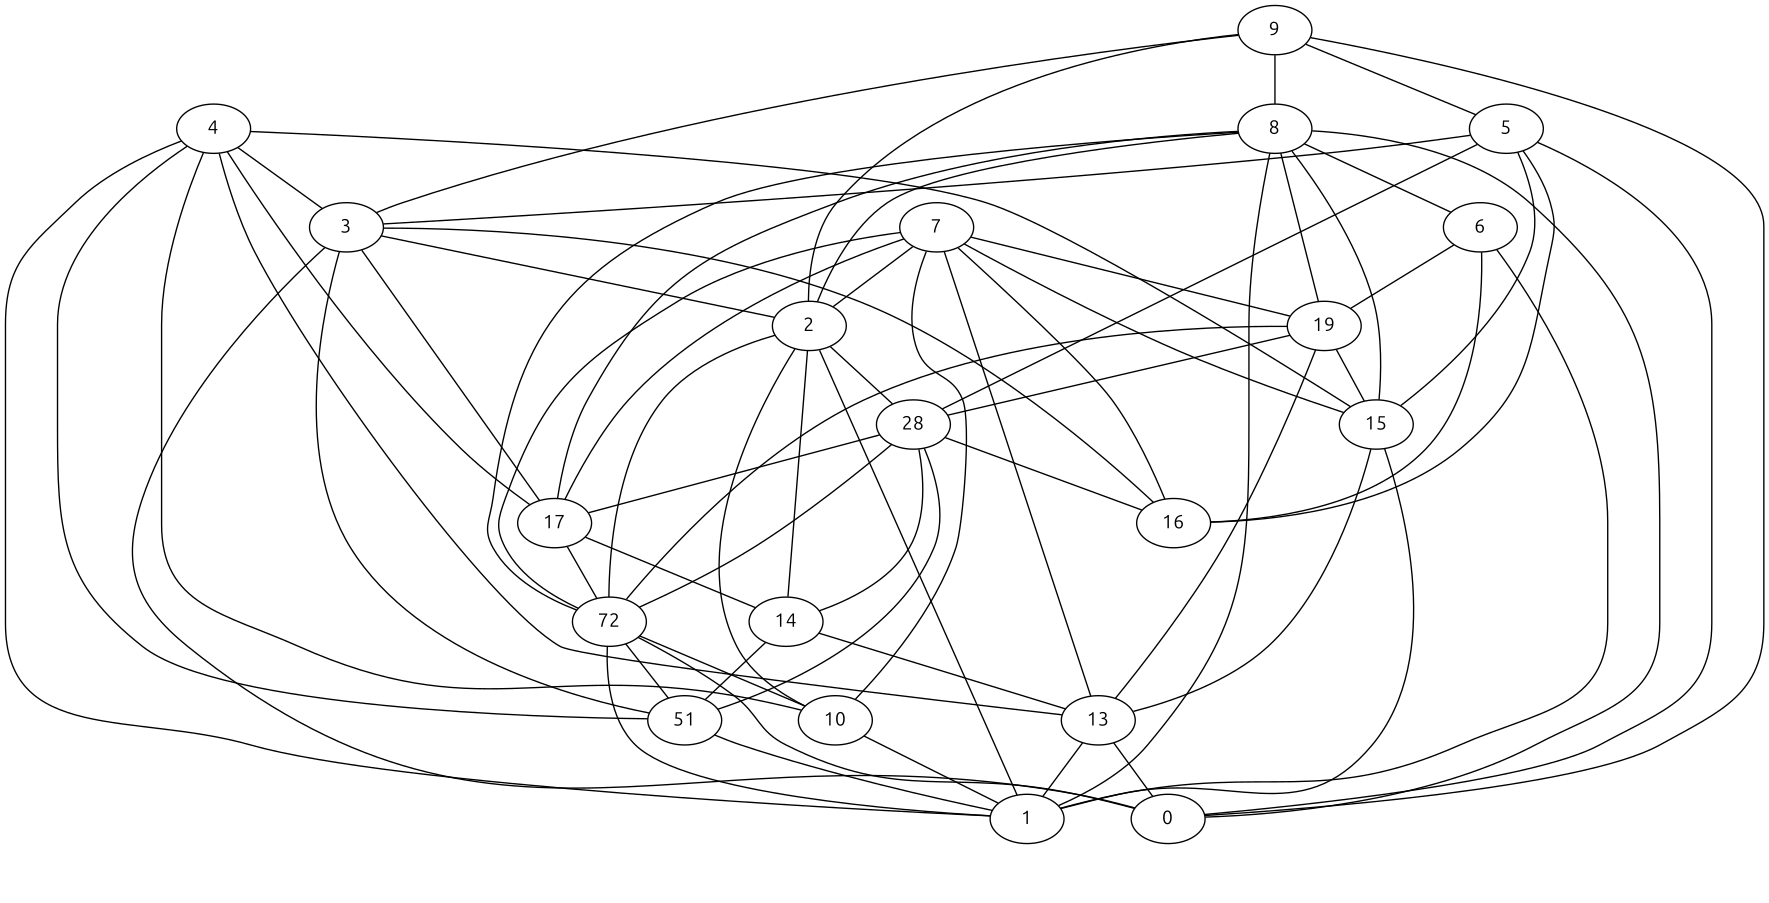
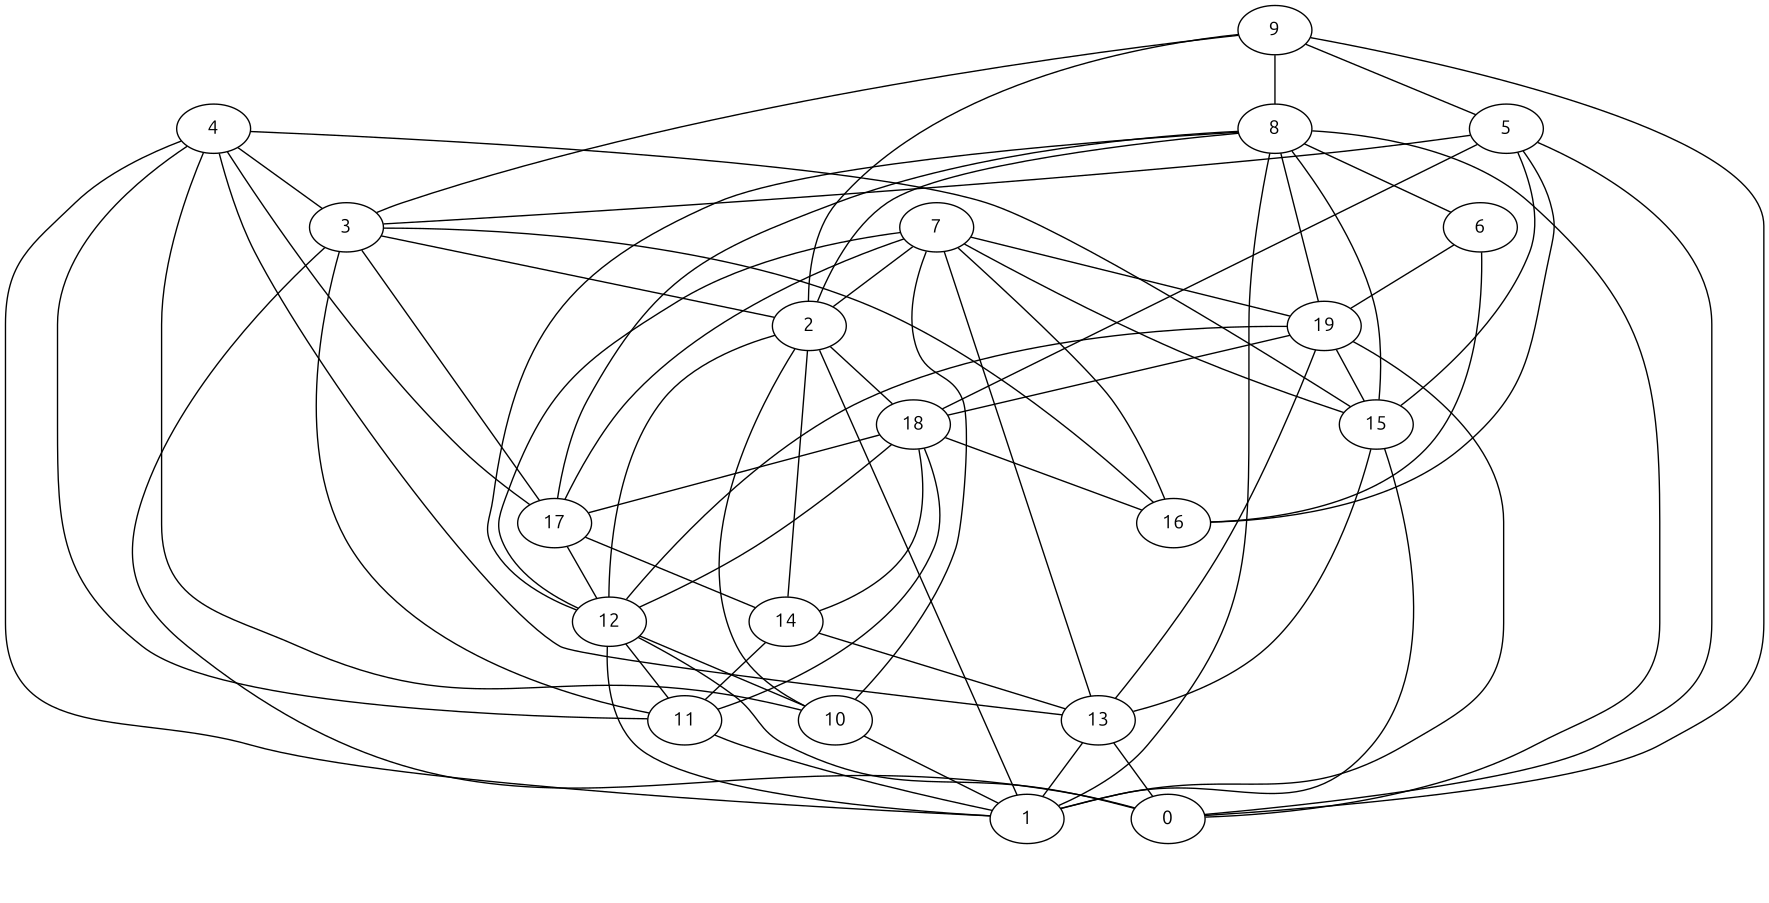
(913, 425) -> (913, 425)
(609, 622) -> (609, 622)
(1553, 708) -> (1472, 701)
(685, 720) -> (685, 720)
